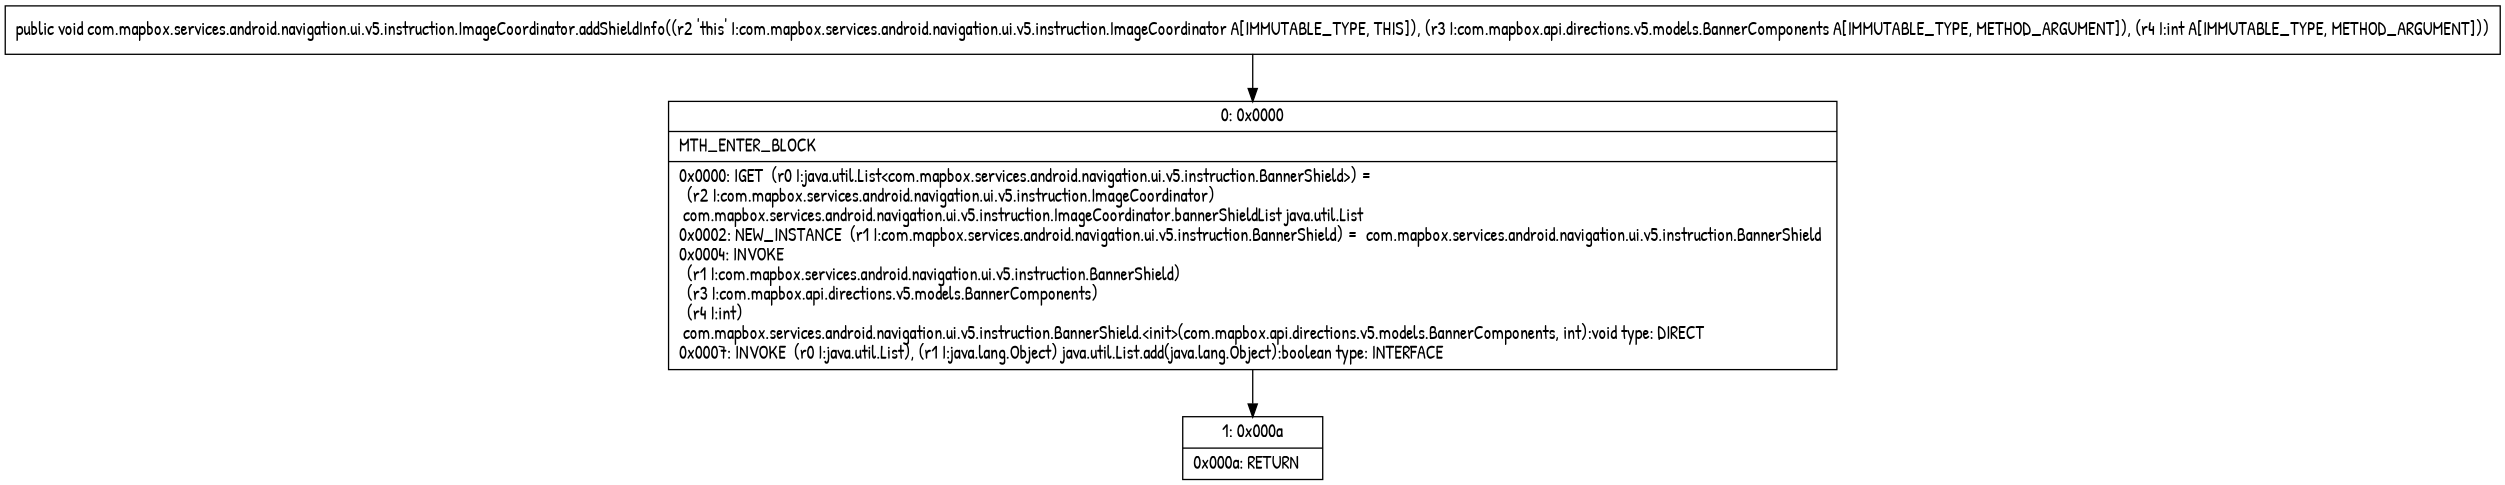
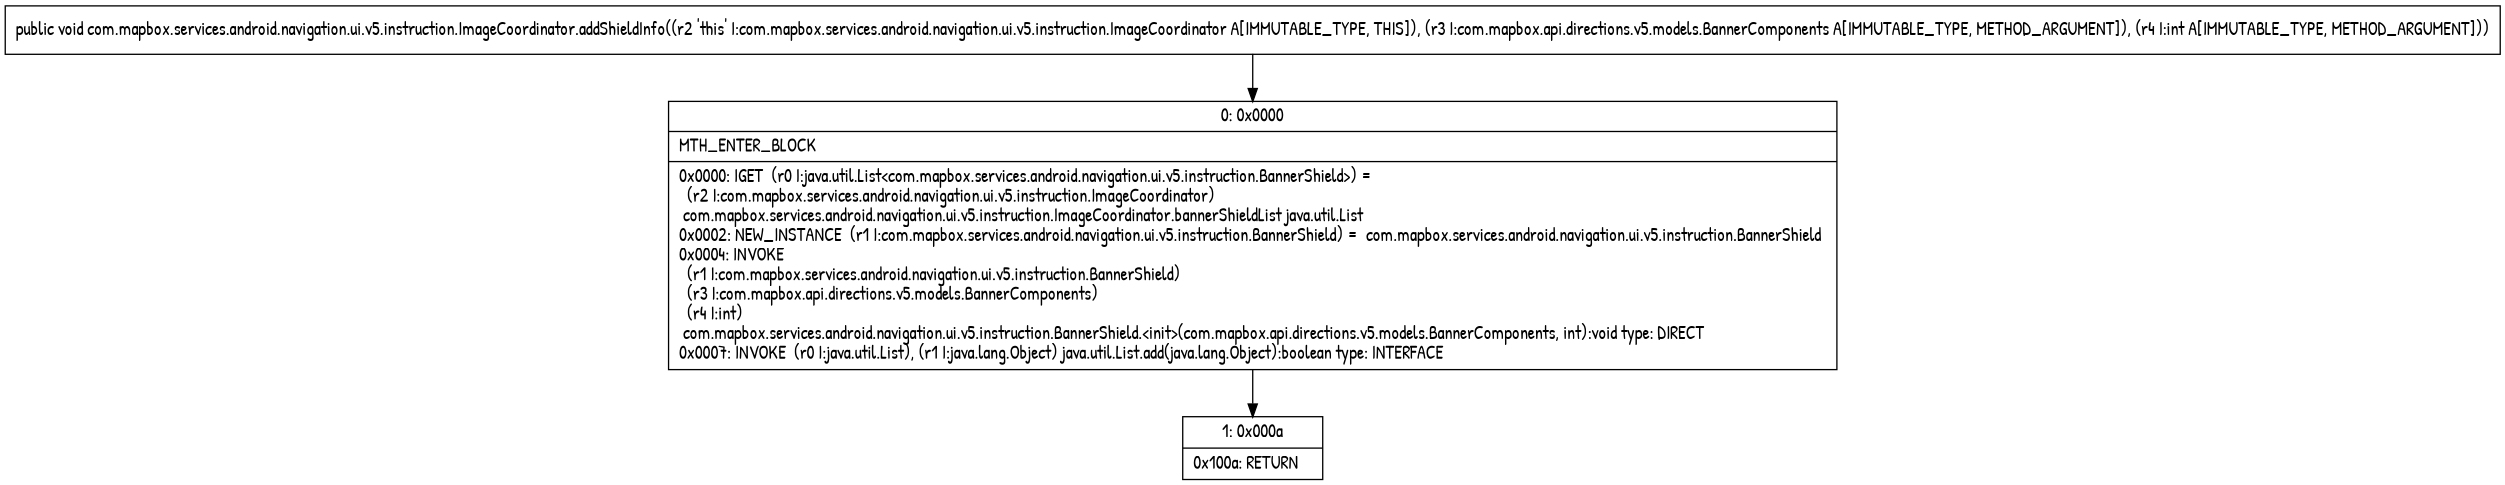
(1253, 463) -> (1252, 463)
